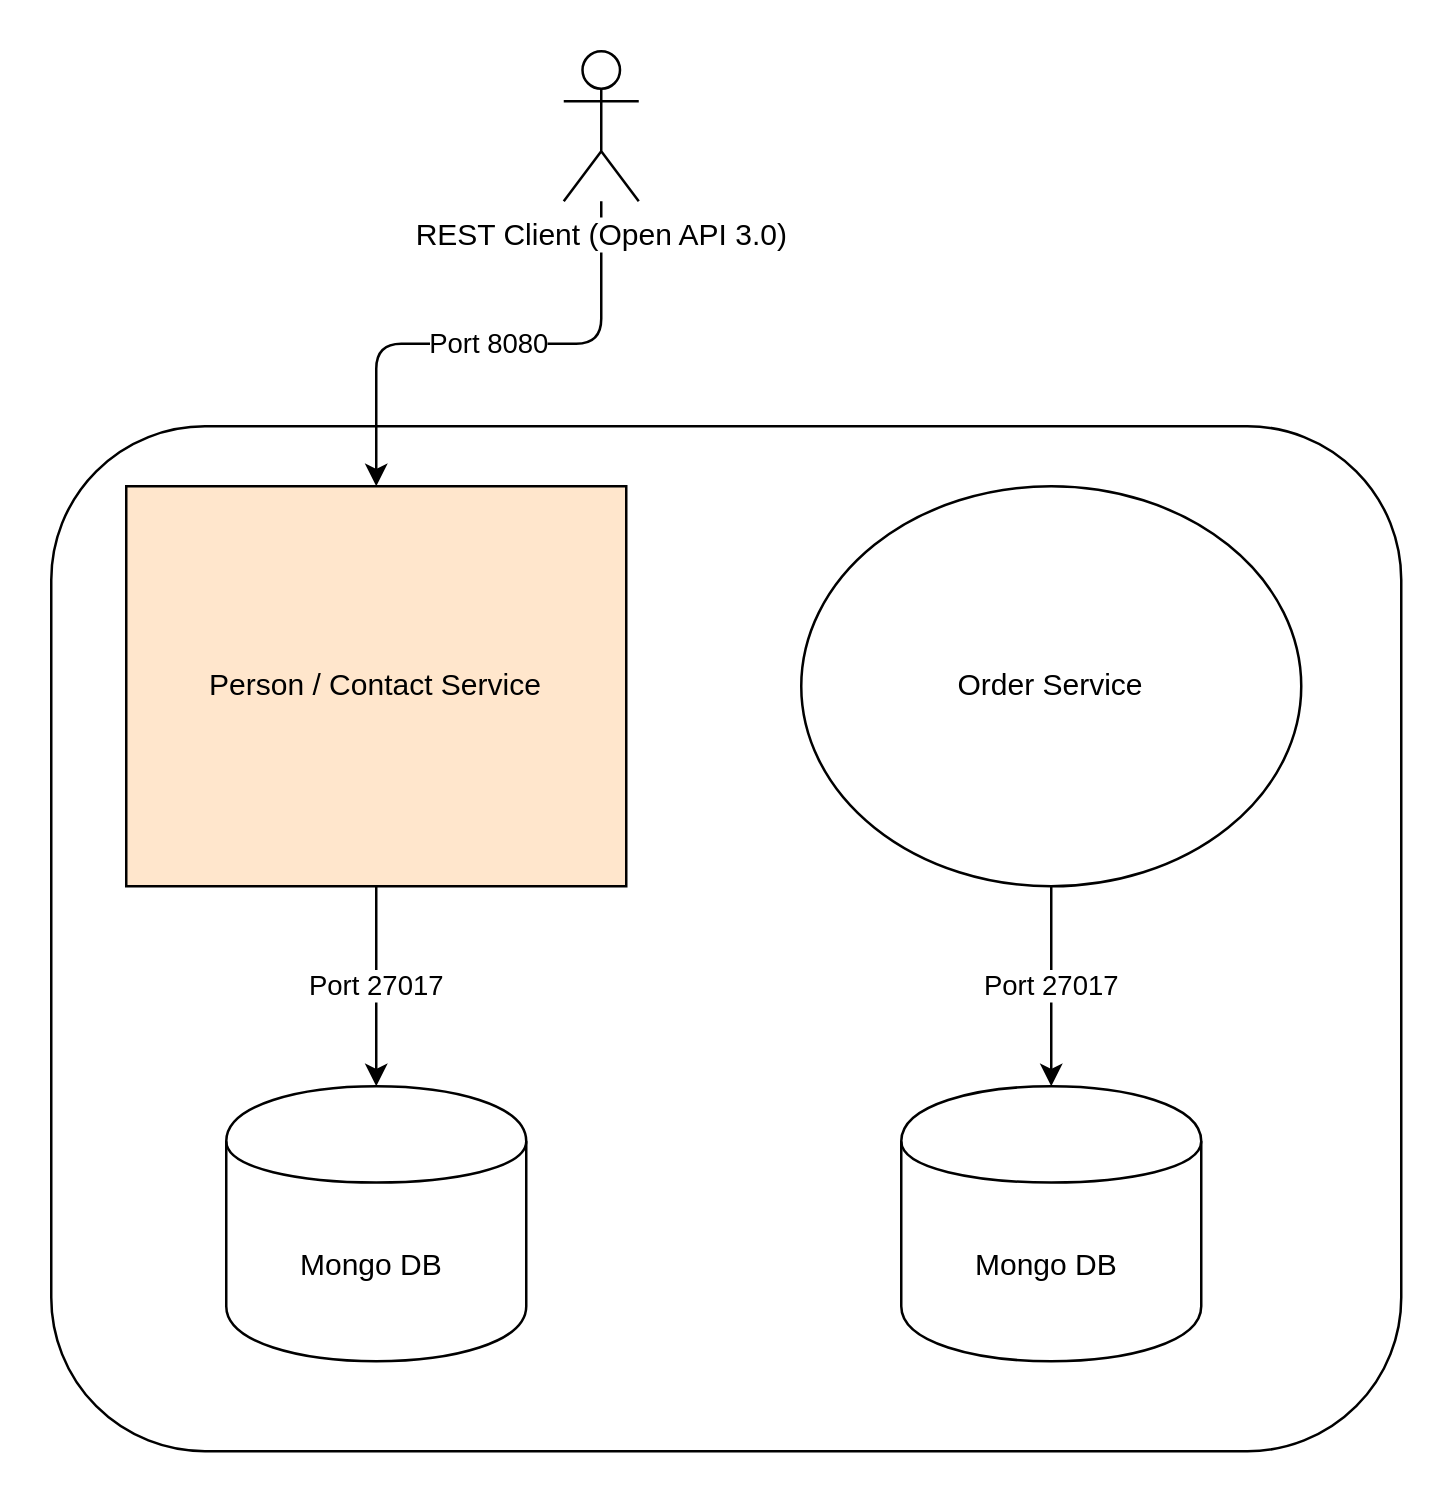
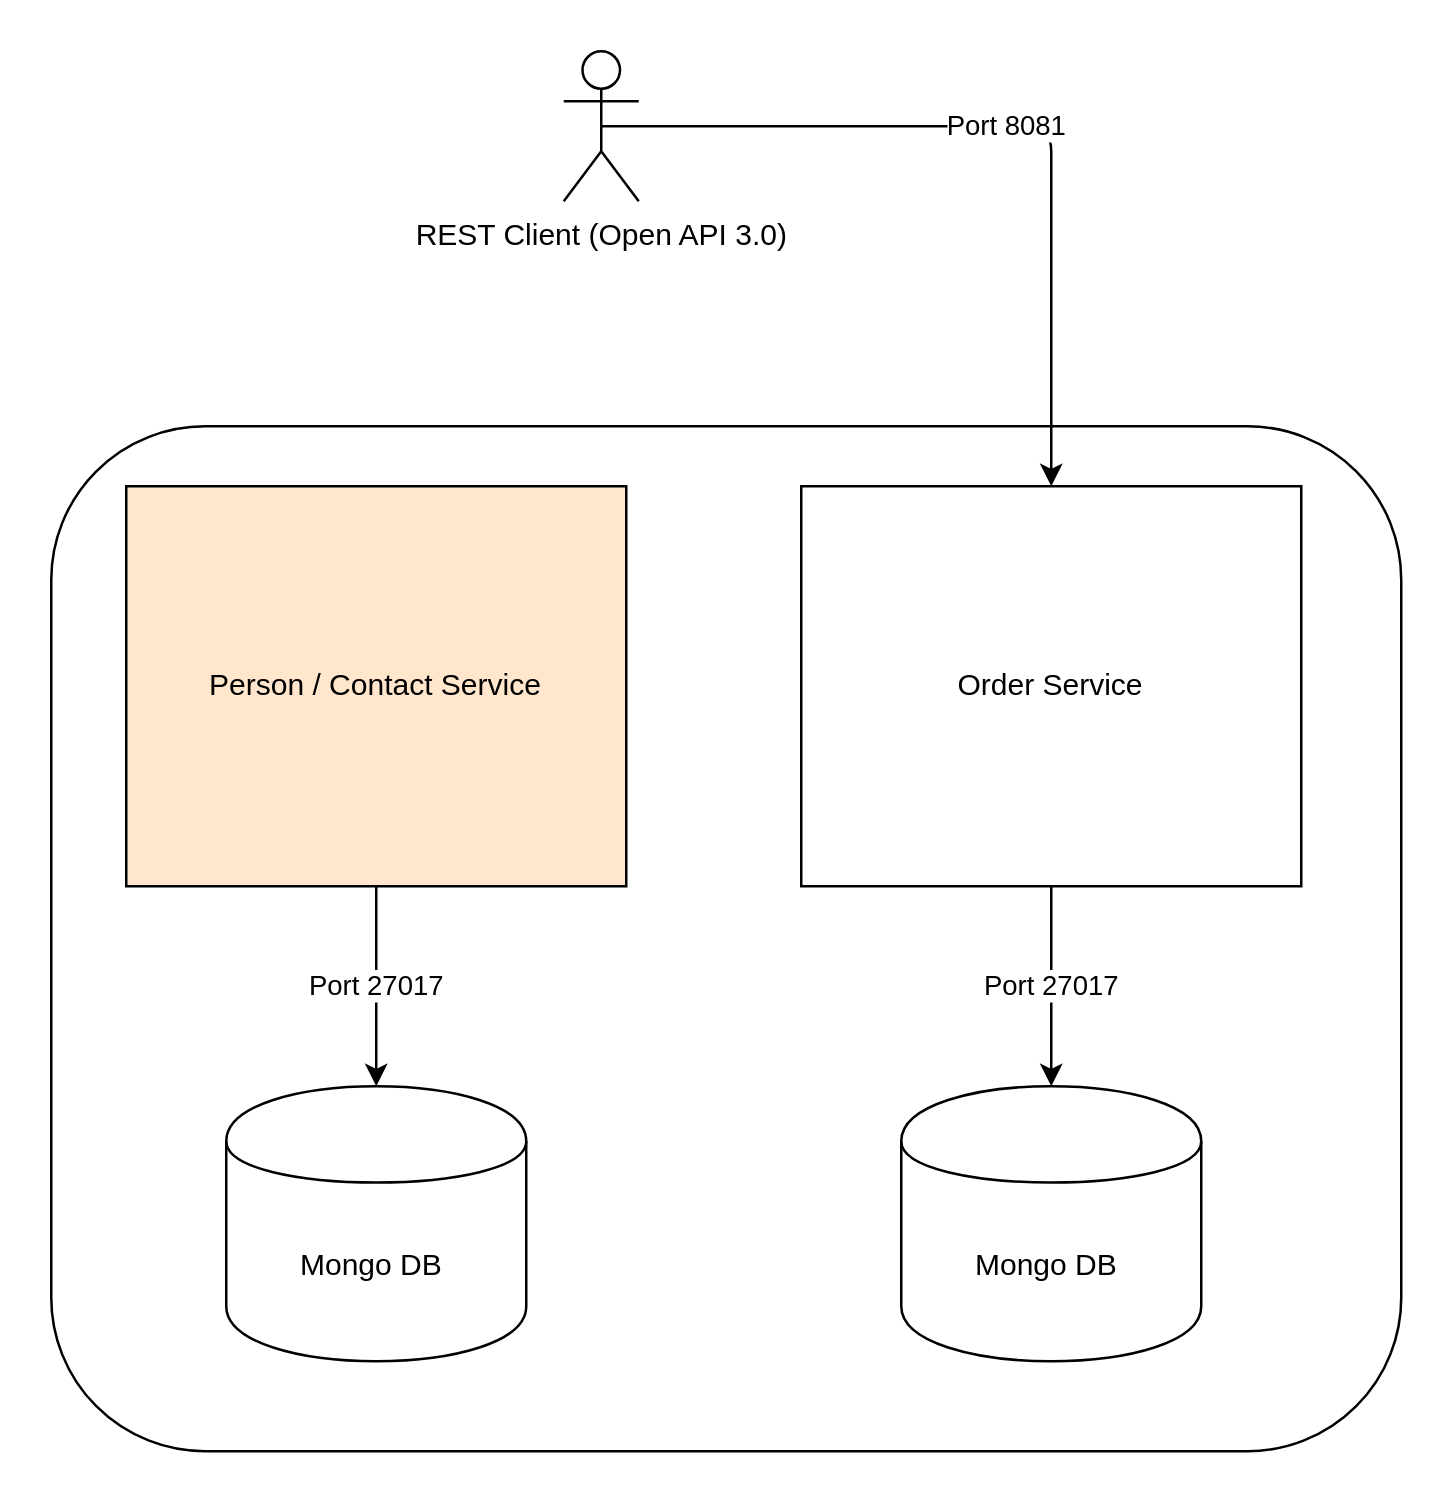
none -> (1051, 282)
(377, 363) -> none
(1051, 686) -> (1051, 686)
